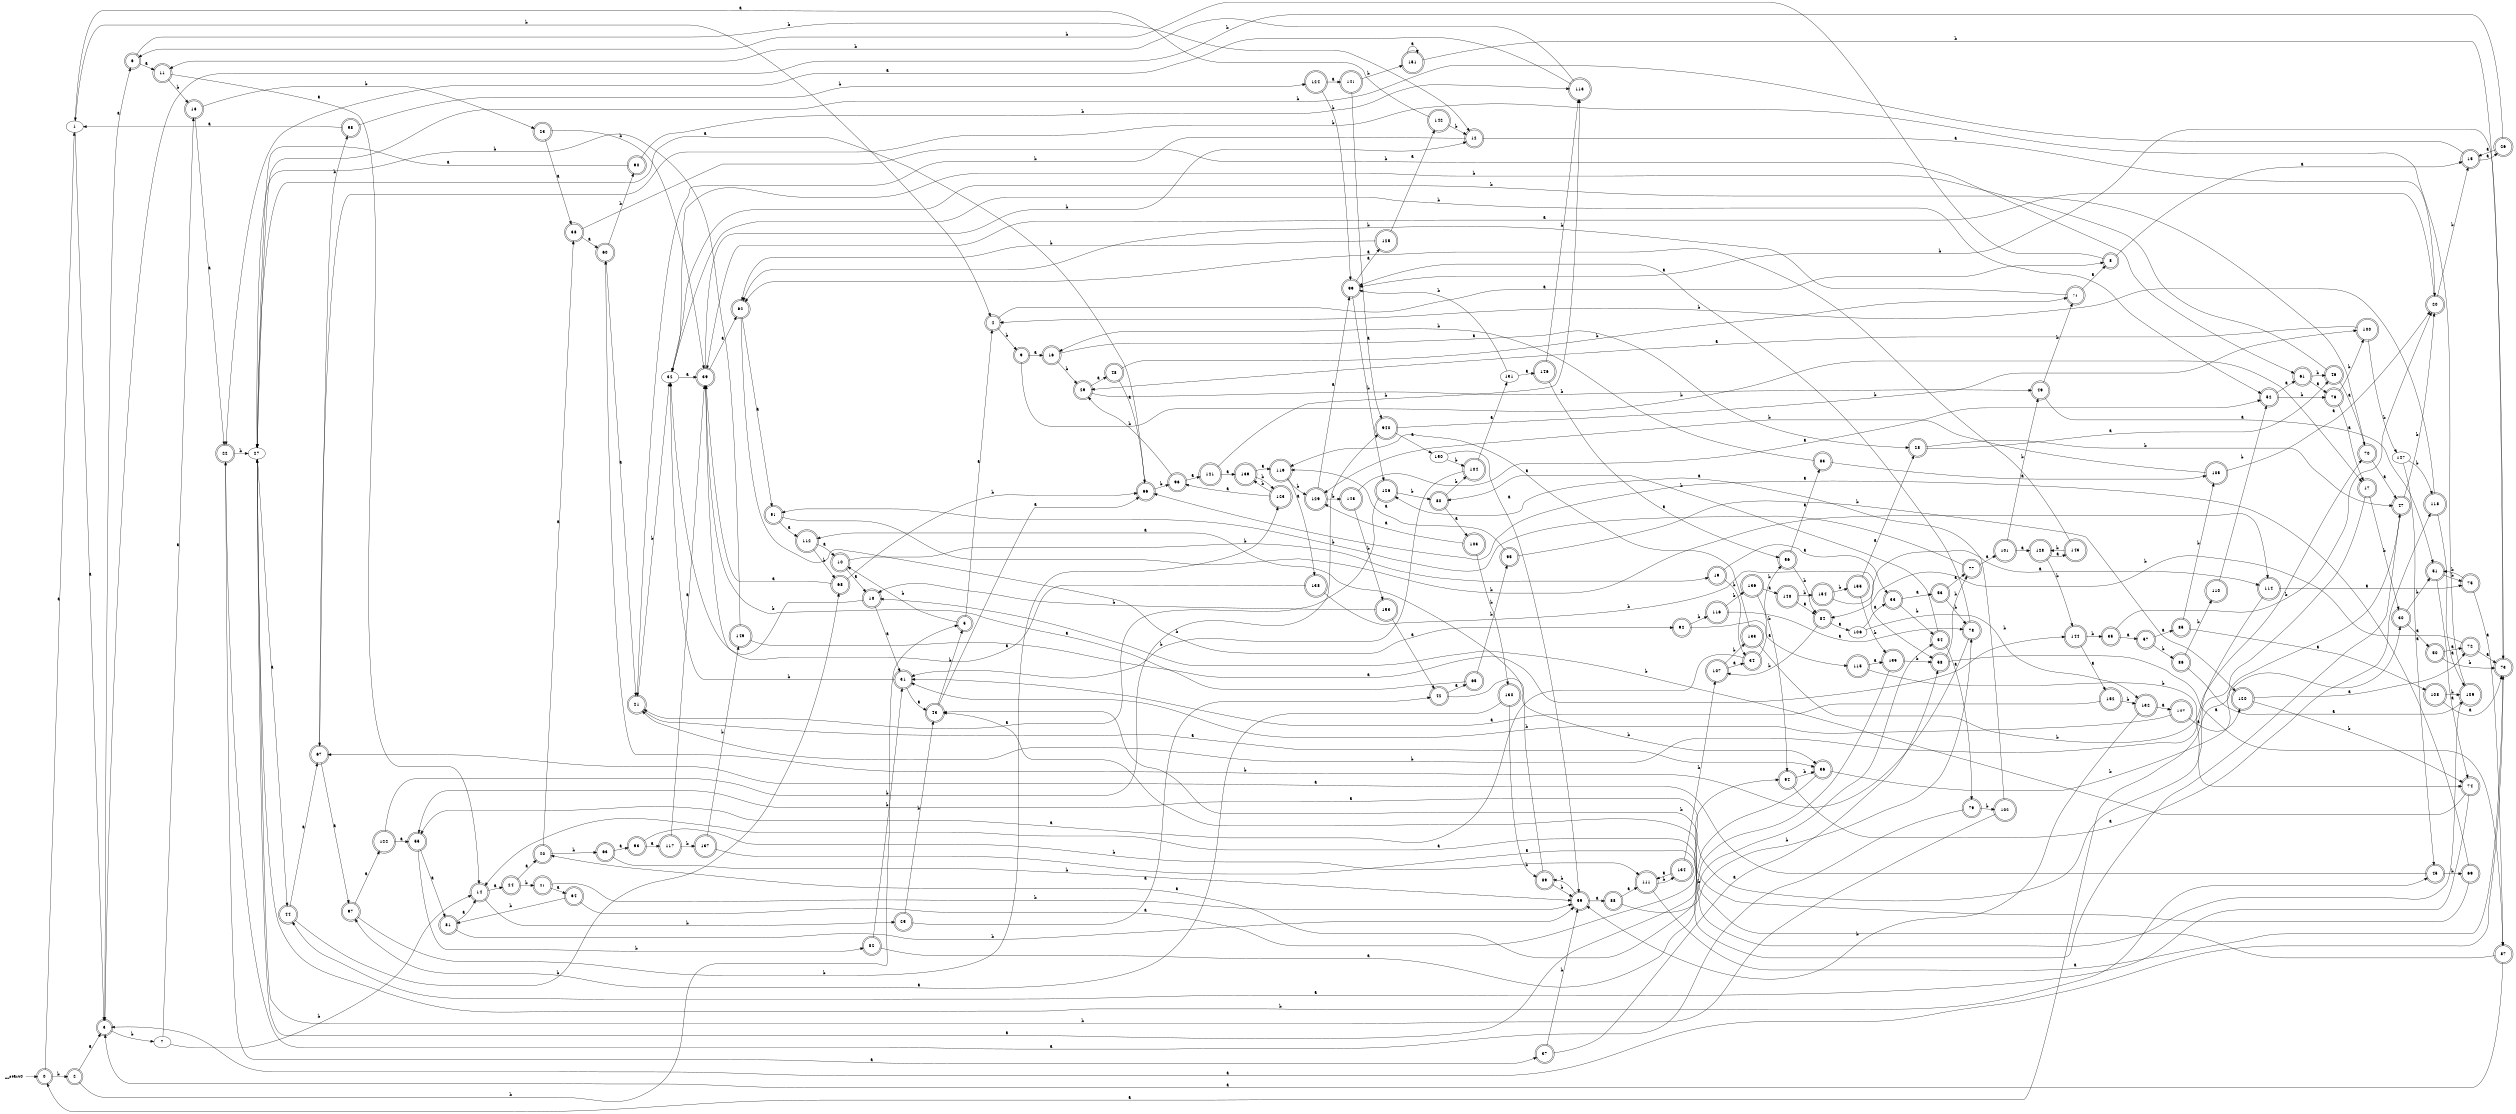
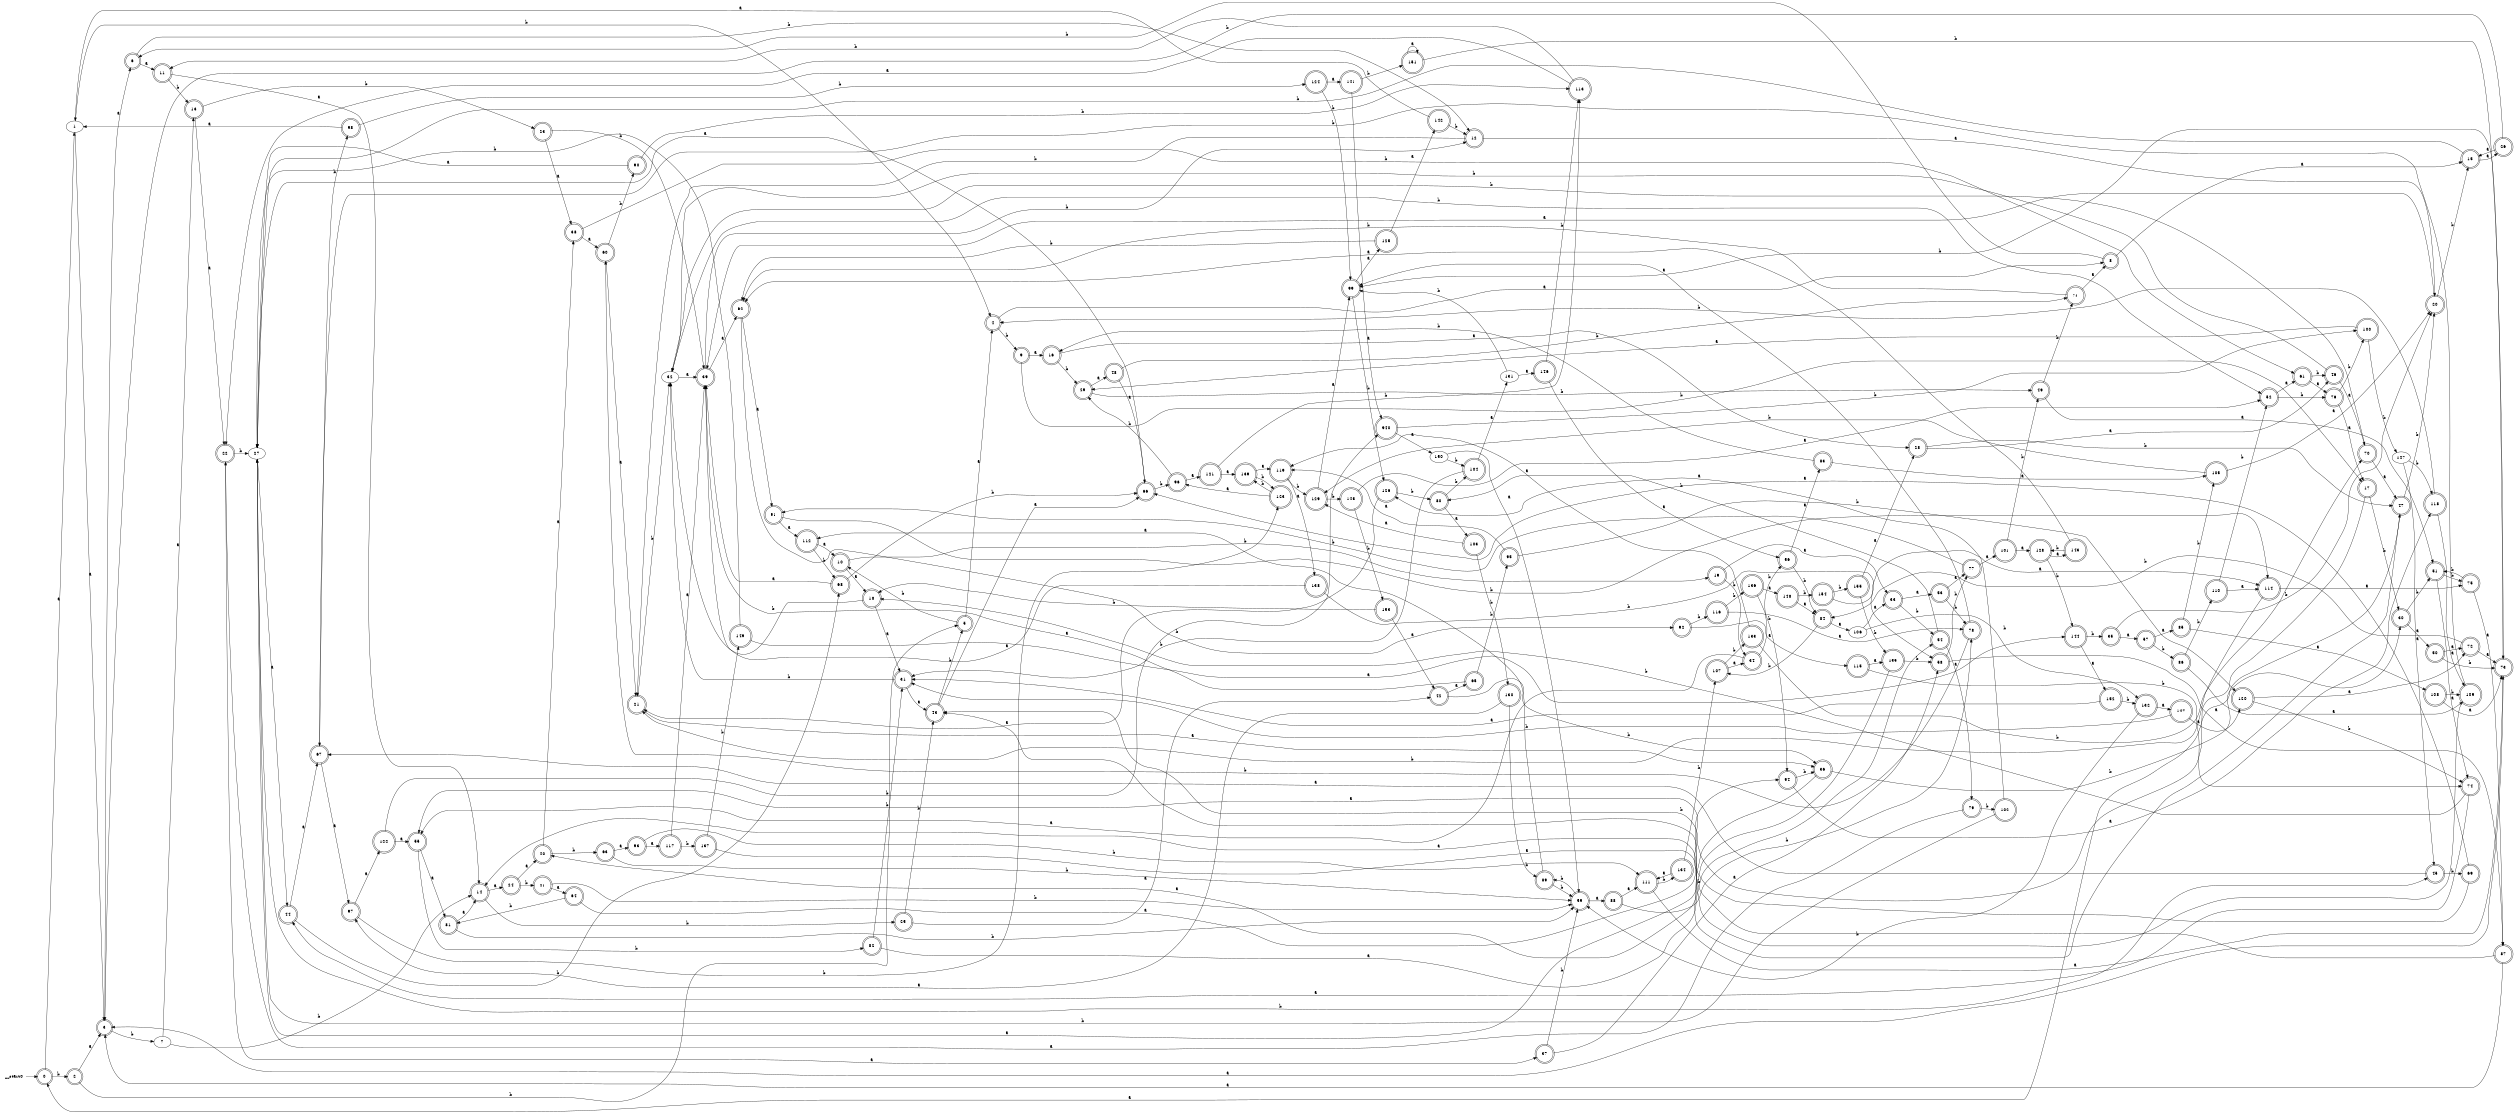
none -> (2241, 590)
